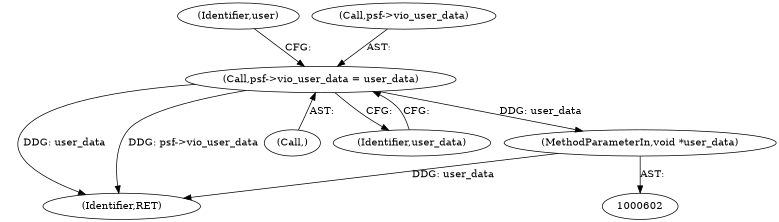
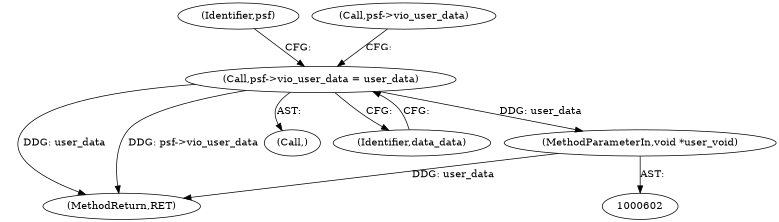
(238, 16) -> (238, 16)
(381, 48) -> (381, 48)
(306, 115) -> (277, 106)
(412, 143) -> (412, 143)
(640, 143) -> (640, 143)
(122, 206) -> (122, 206)
